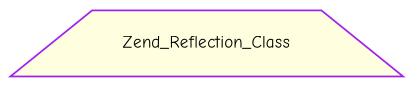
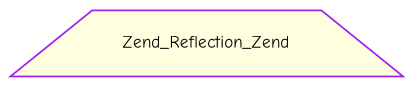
(207, 43) -> (207, 43)
